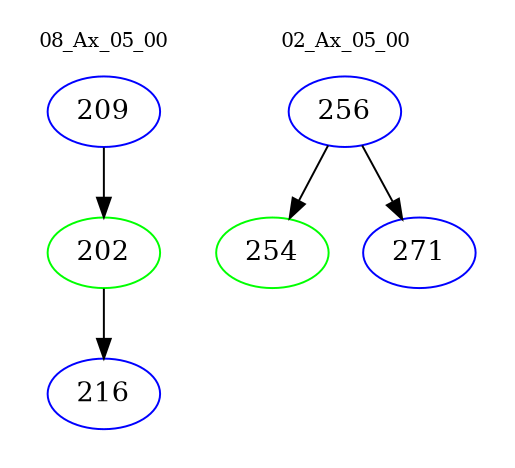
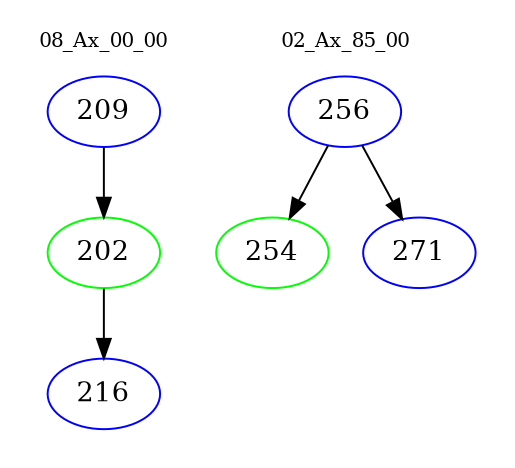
(104, 42) -> (104, 42)
(346, 42) -> (346, 42)
